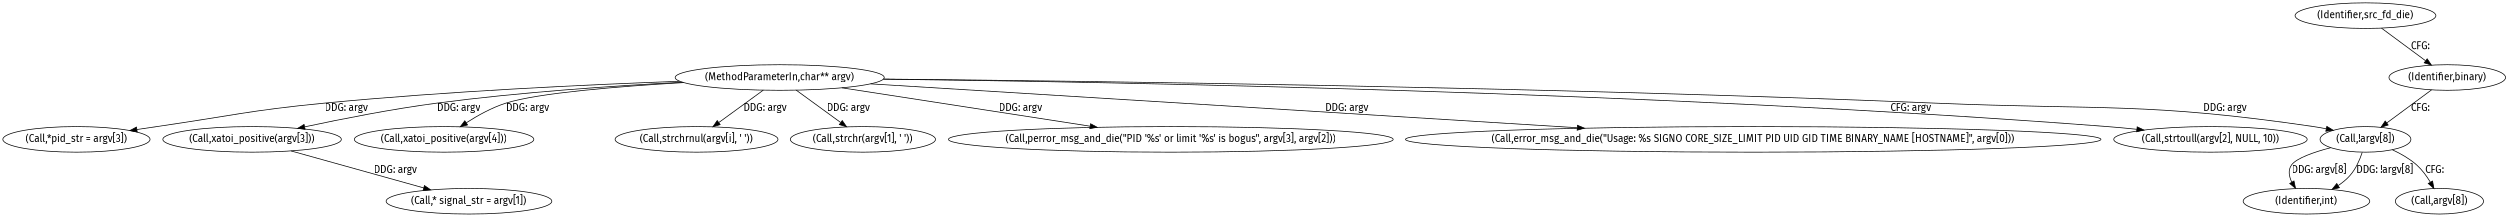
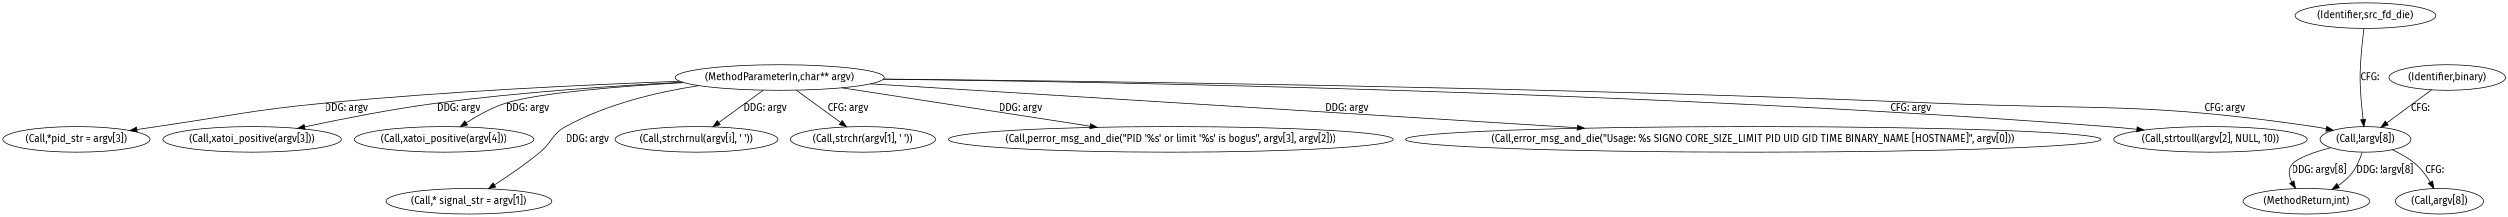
(2404, 44) -> (2360, 74)
(848, 108) -> (848, 108)
(2225, 108) -> (2225, 108)
(357, 169) -> (587, 116)
(2306, 201) -> (2306, 201)
